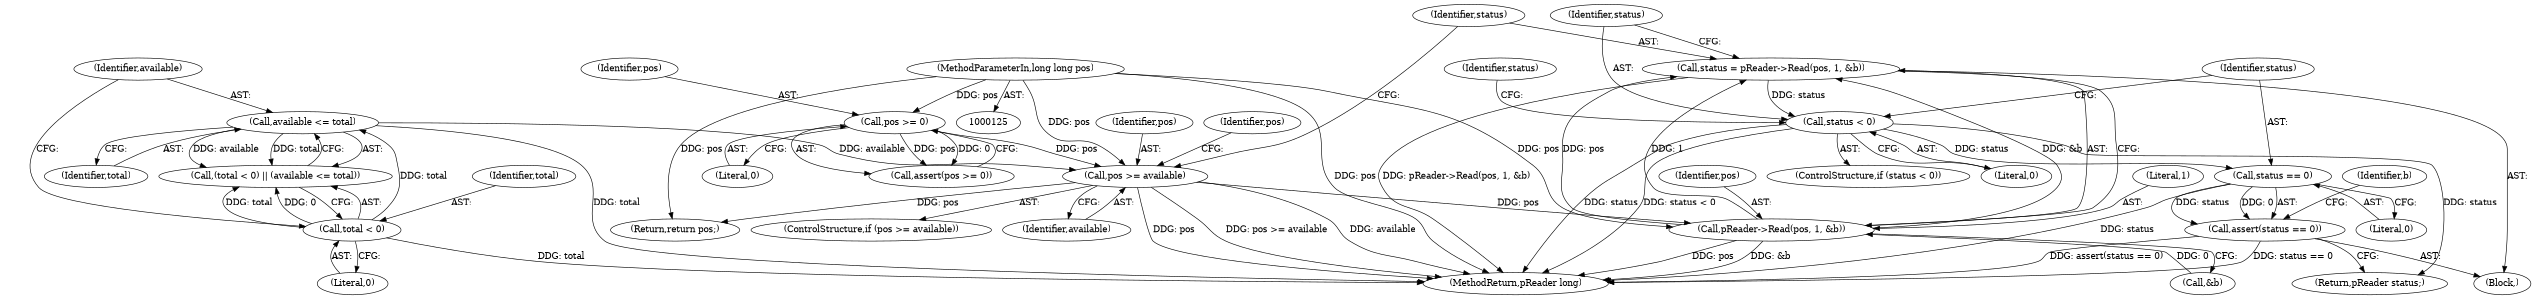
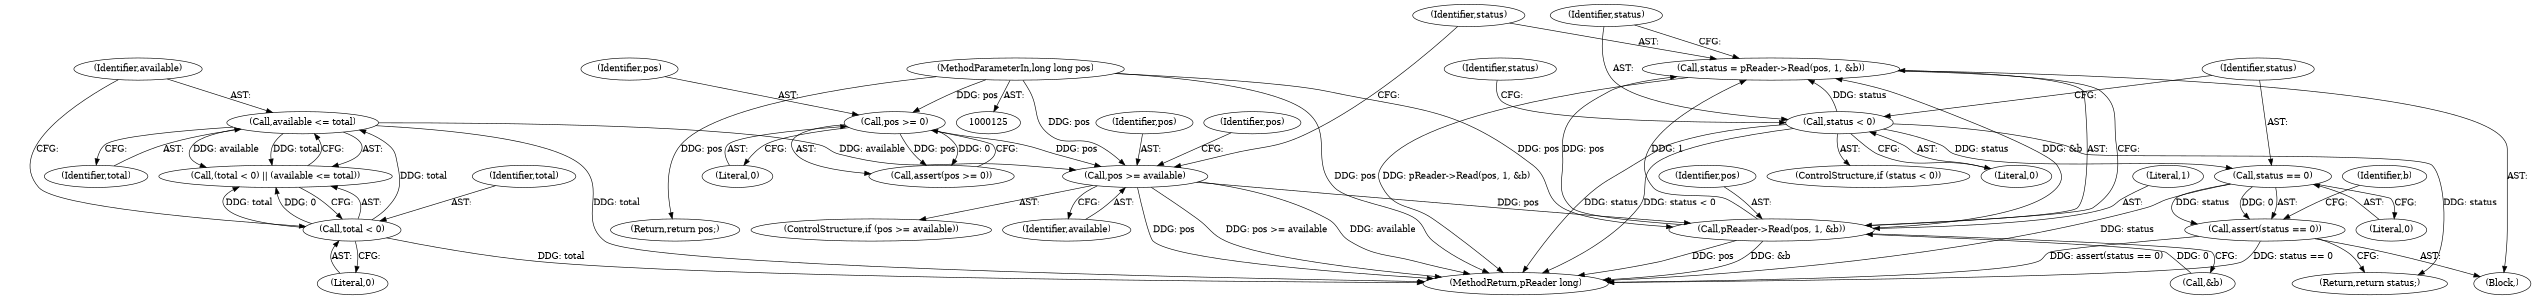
(1772, 101) -> (1829, 94)
(901, 201) -> none
(2370, 284) -> (2370, 284)
